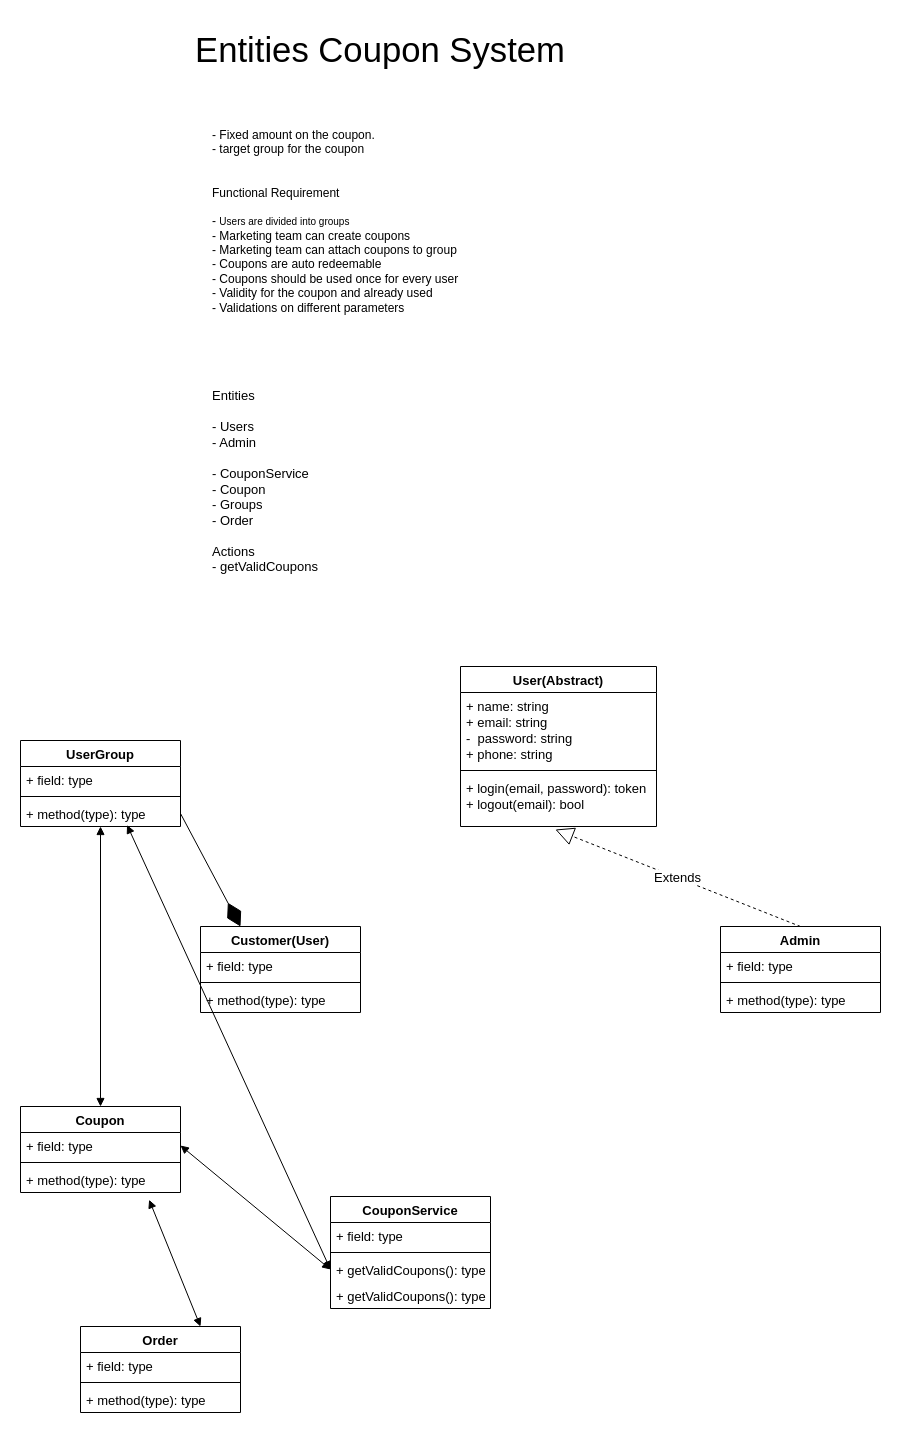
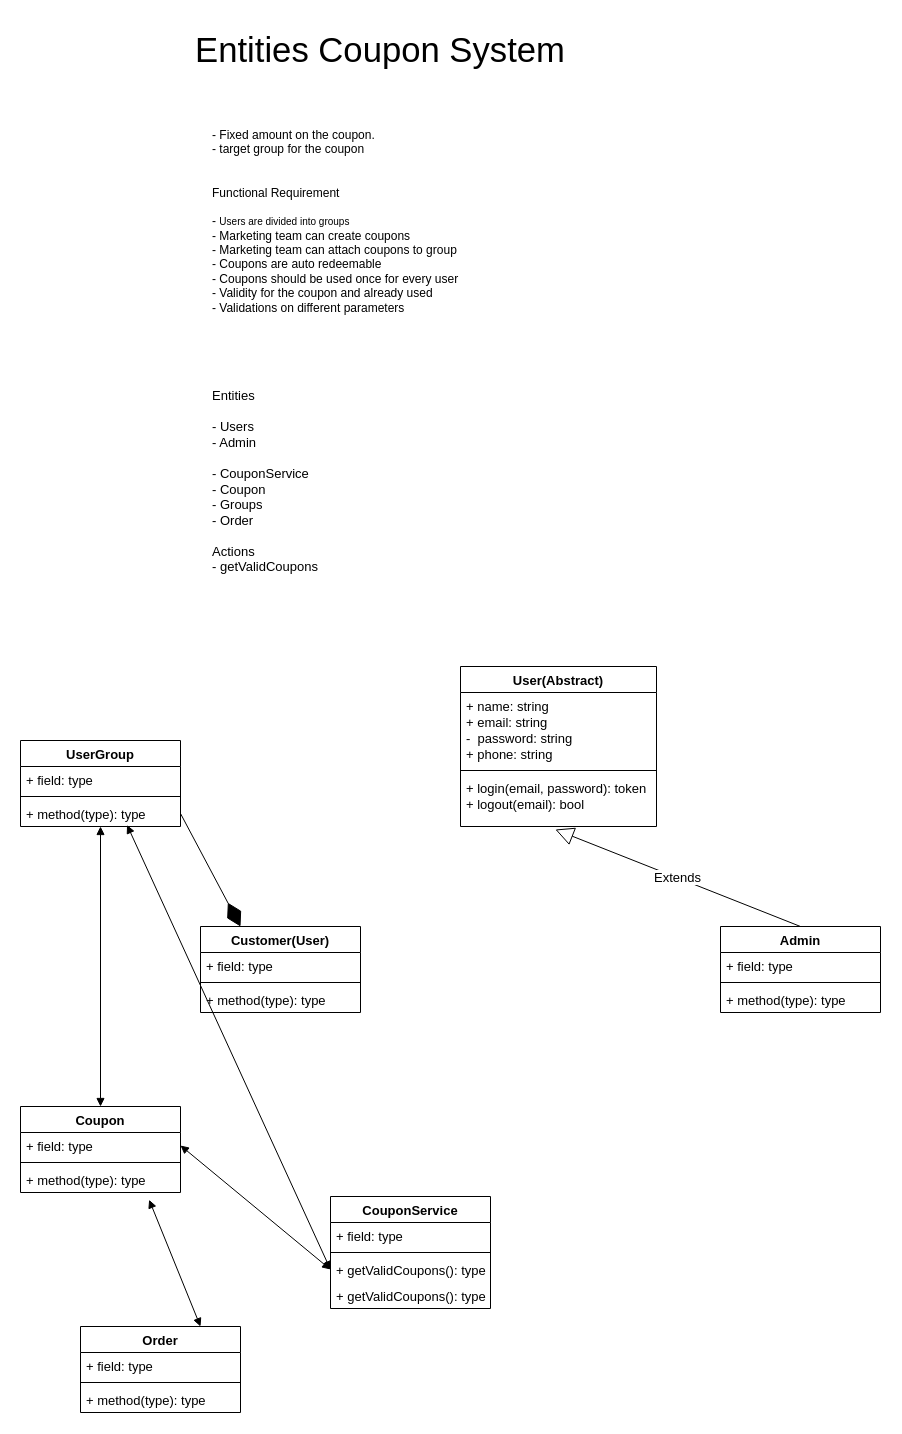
(746, 905) -> (746, 905)
